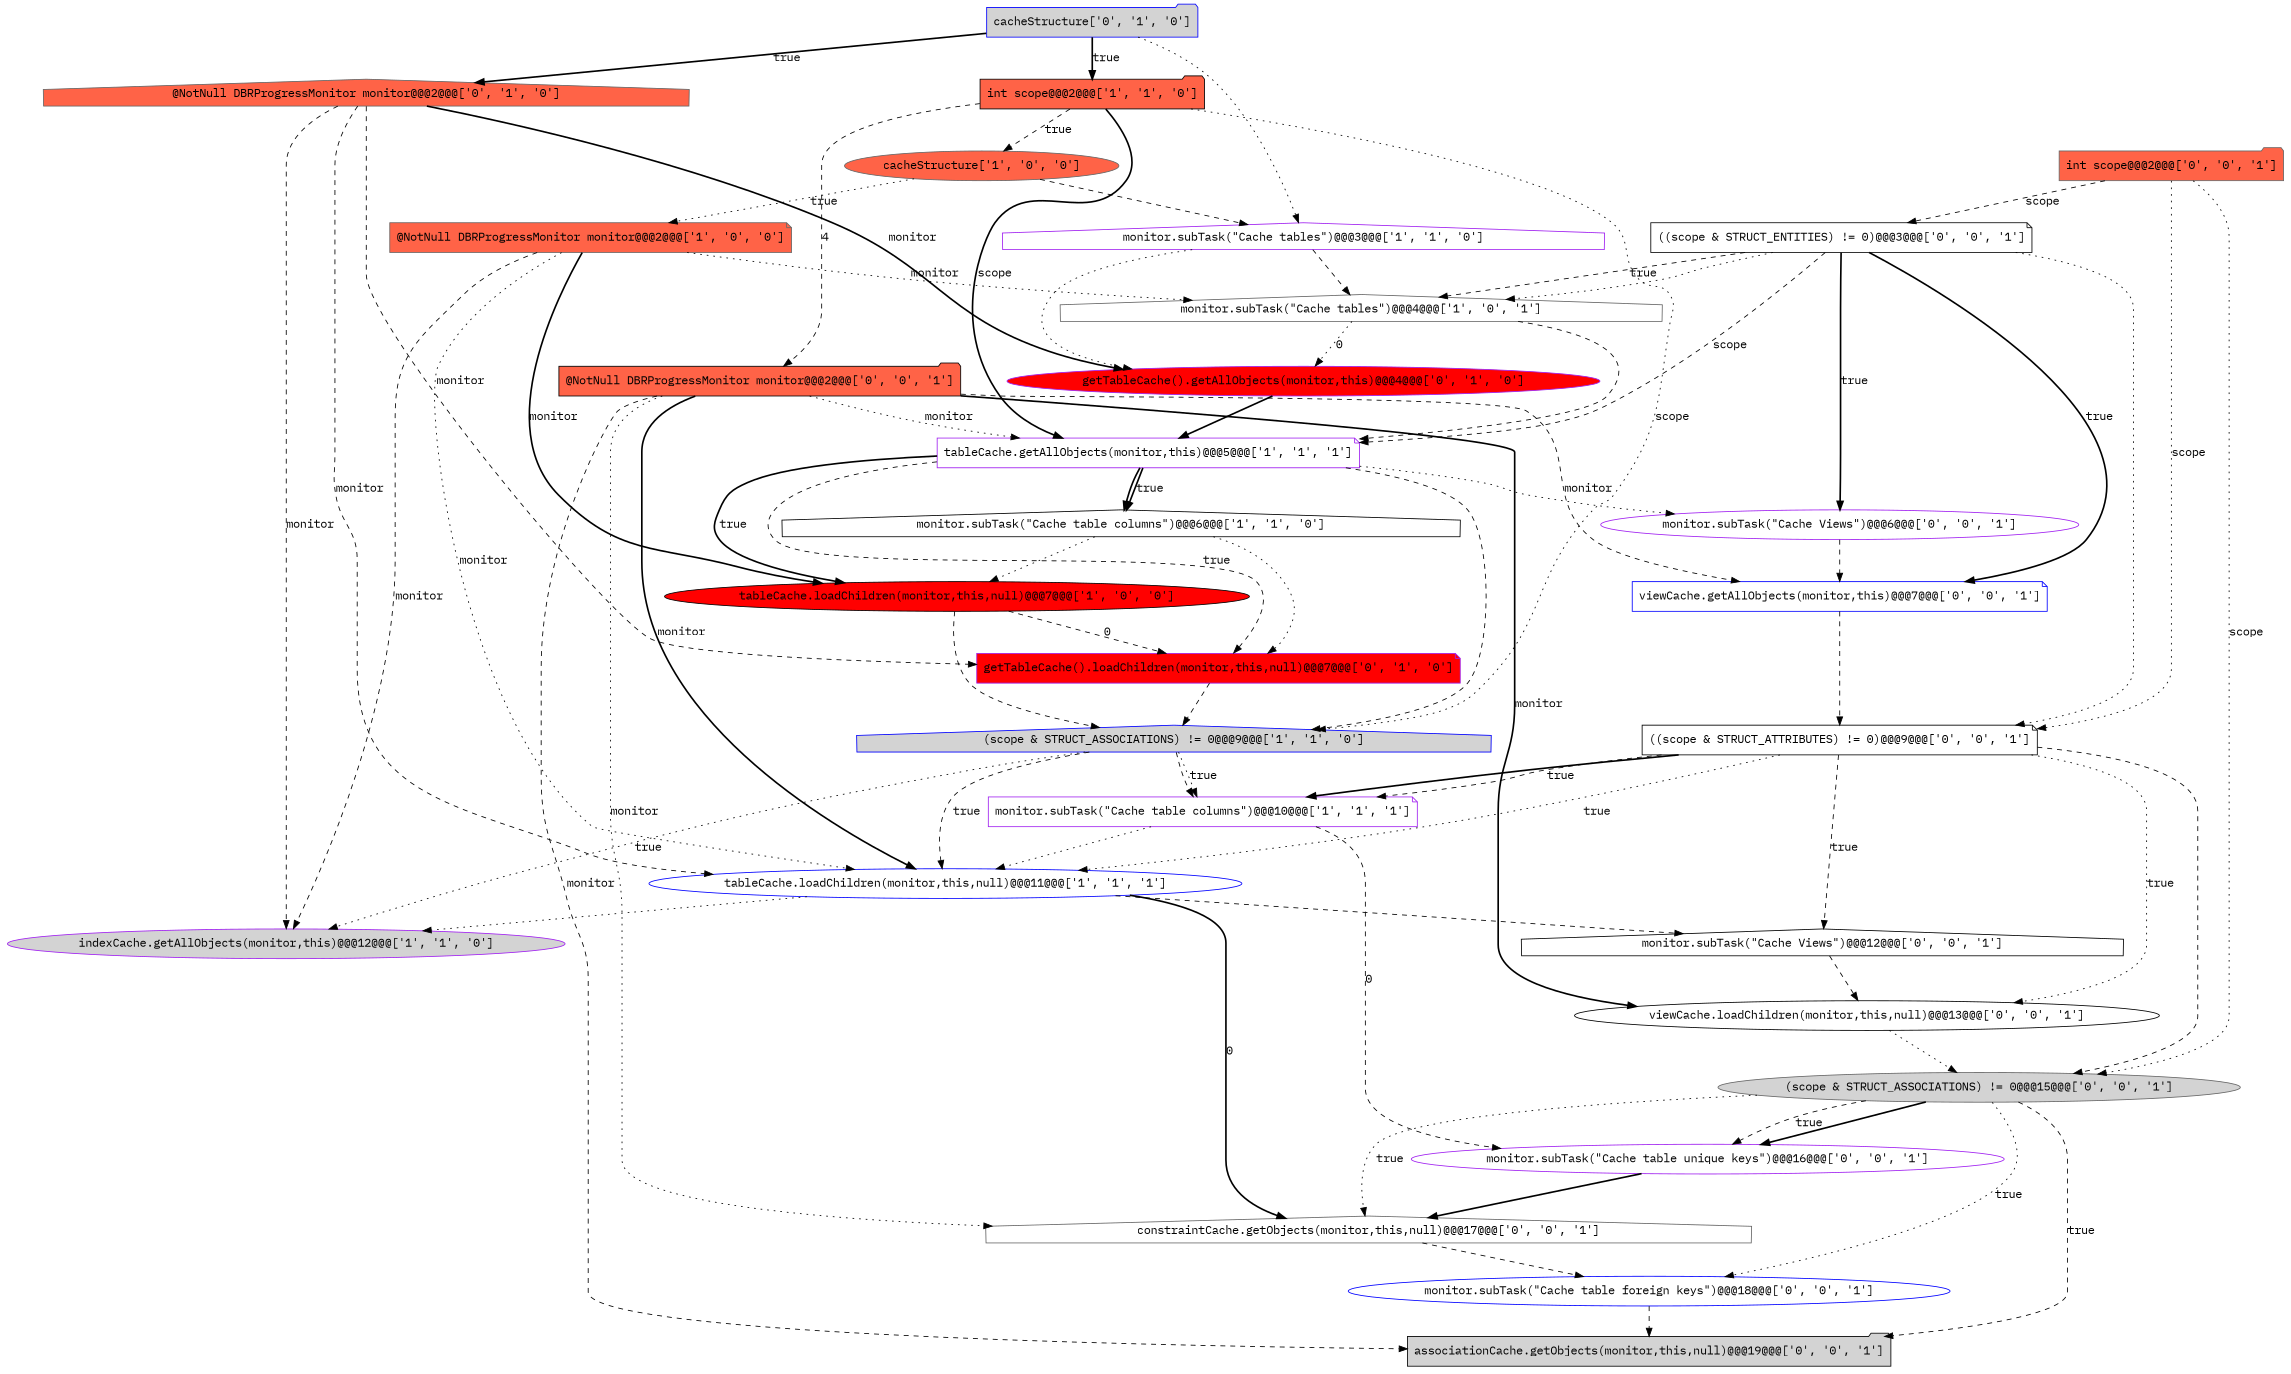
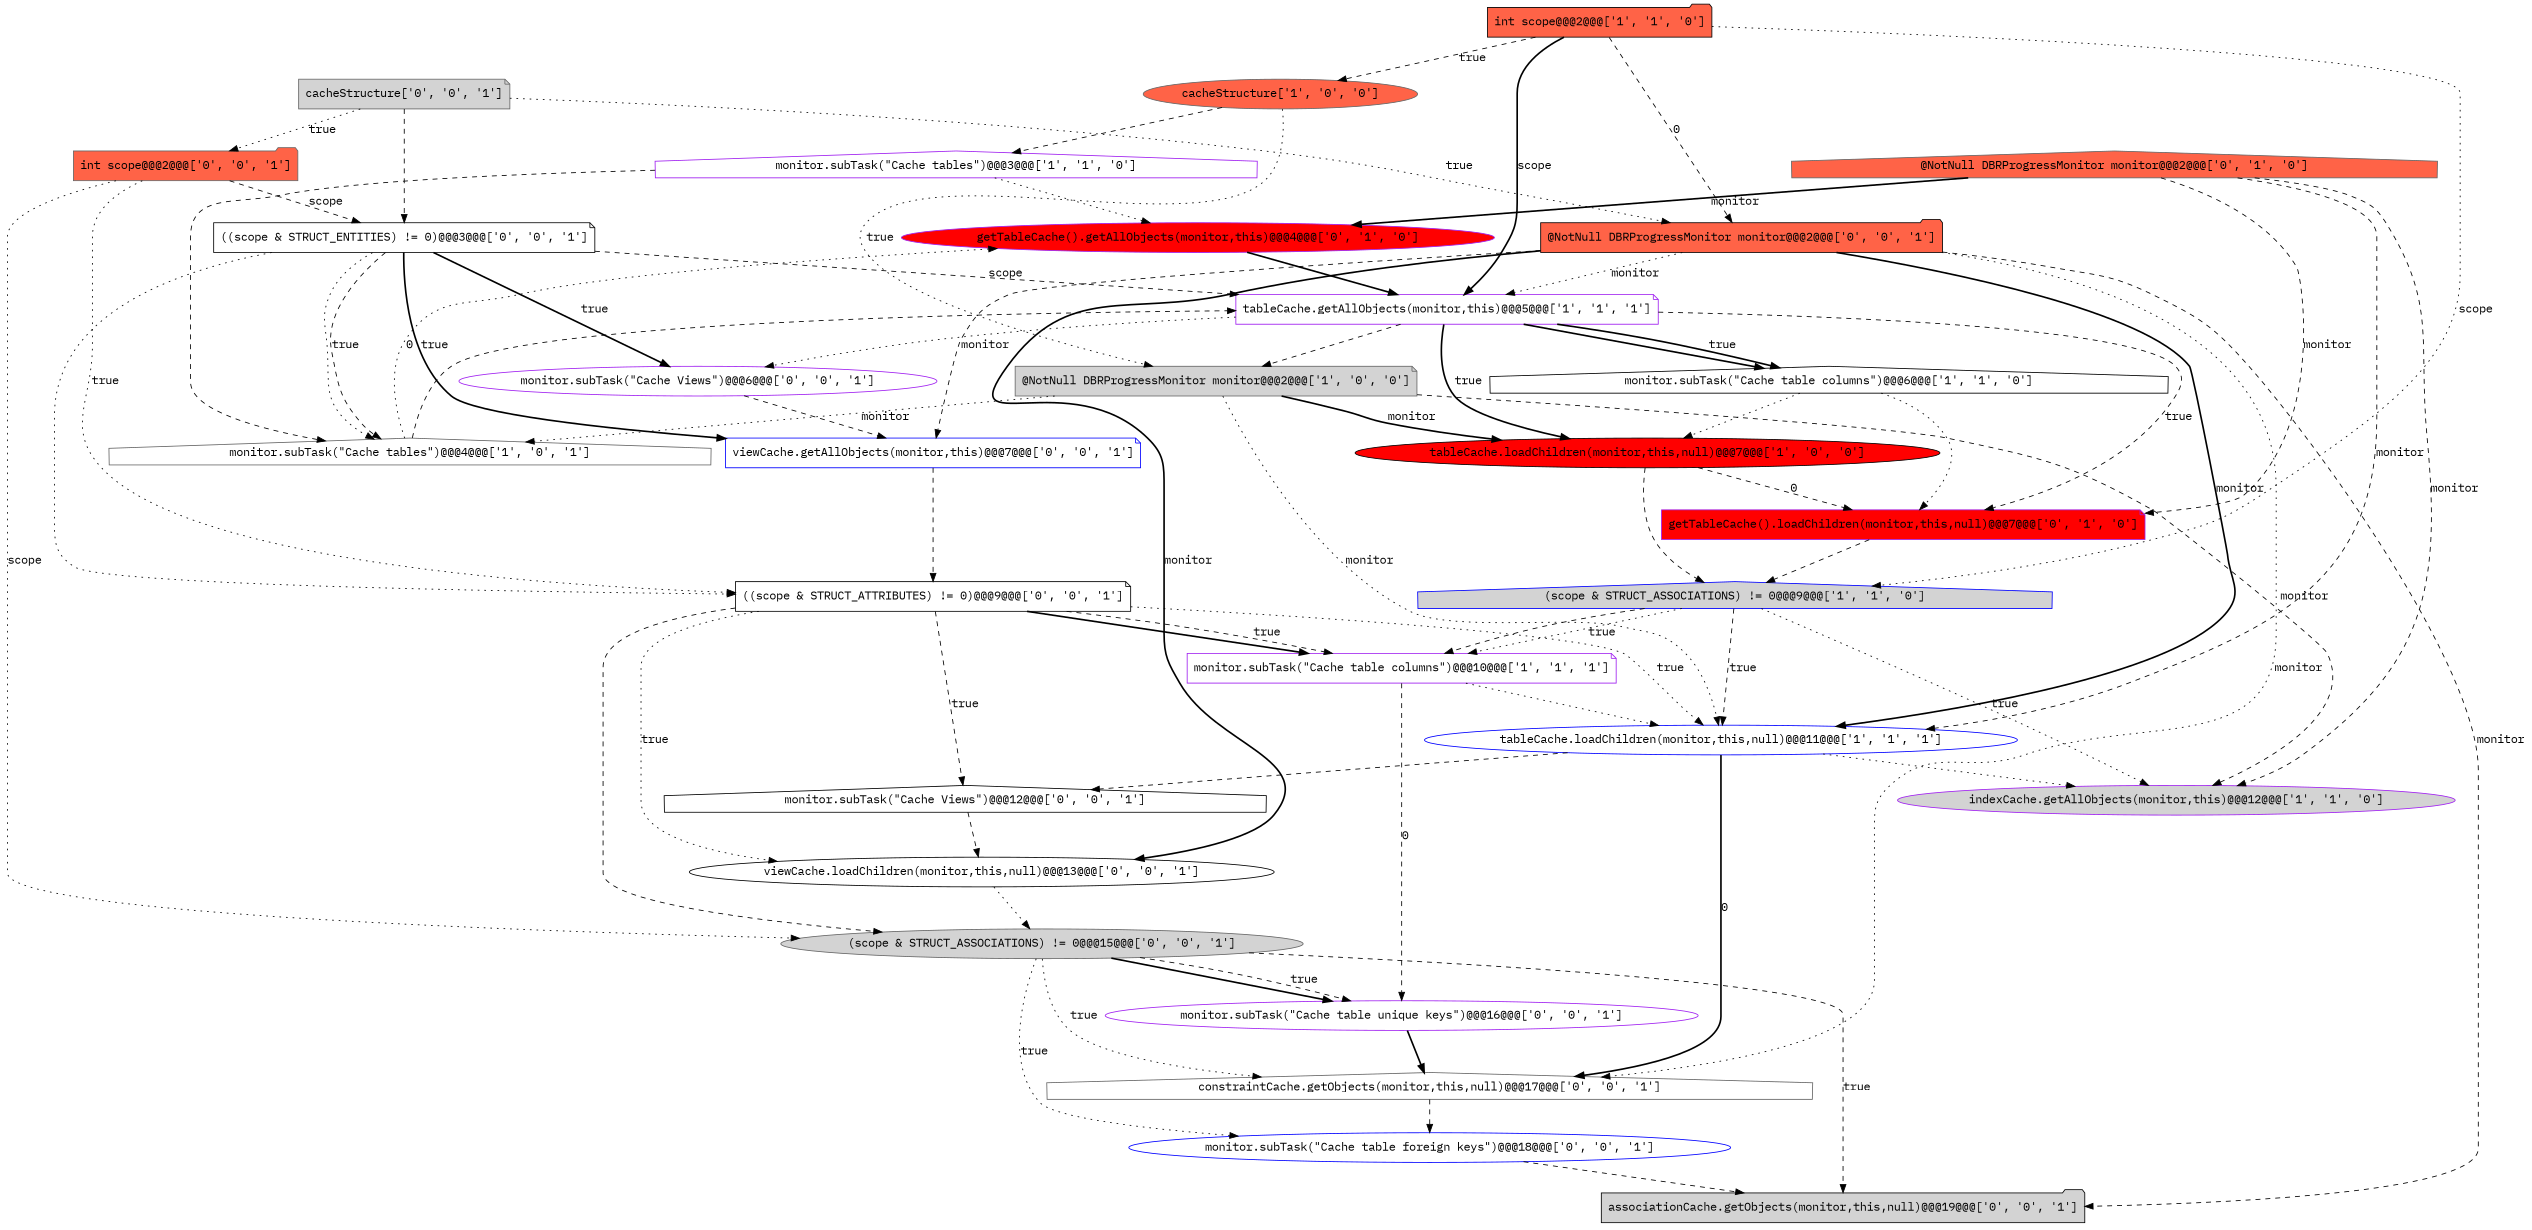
(1092, 22) -> none
none -> (404, 94)
(591, 238) -> (1216, 381)
(825, 238) -> (1677, 130)
(2189, 453) -> (106, 381)
(1486, 609) -> (1336, 344)
